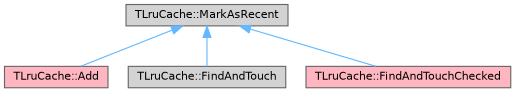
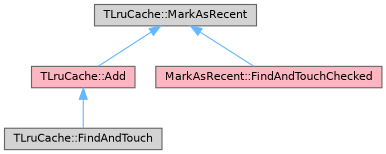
(207, 52) -> (83, 114)
(408, 77) -> (269, 77)
